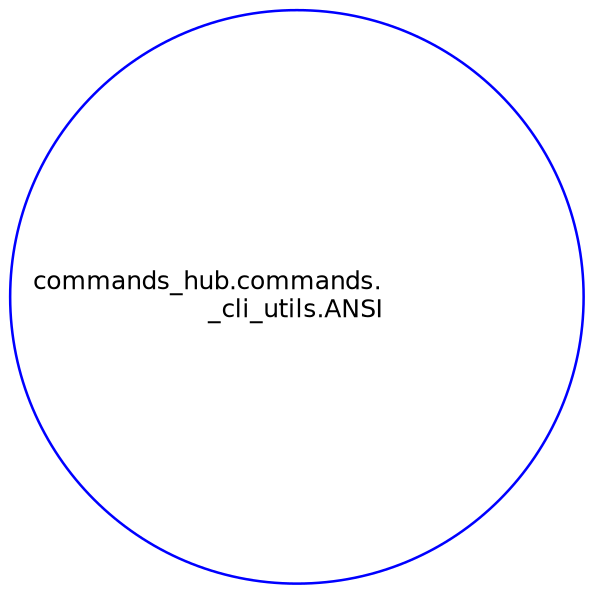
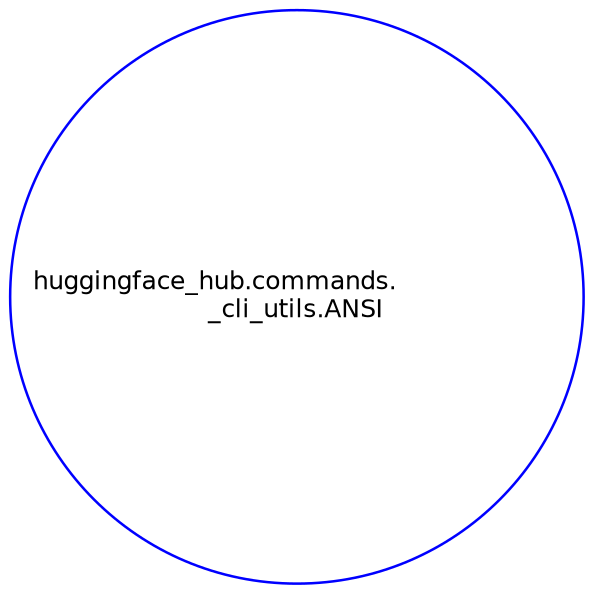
(297, 297) -> (297, 297)
